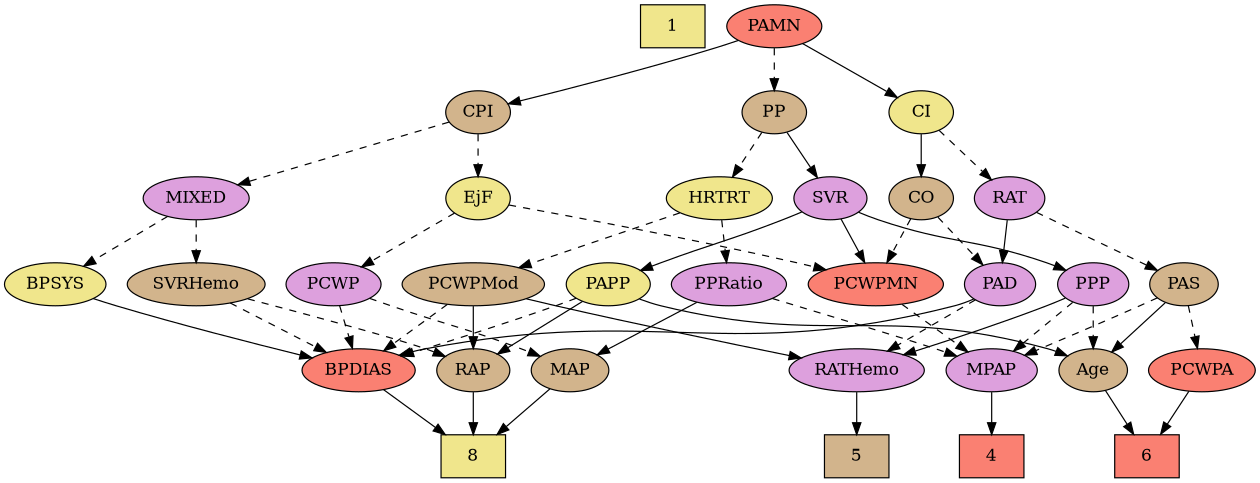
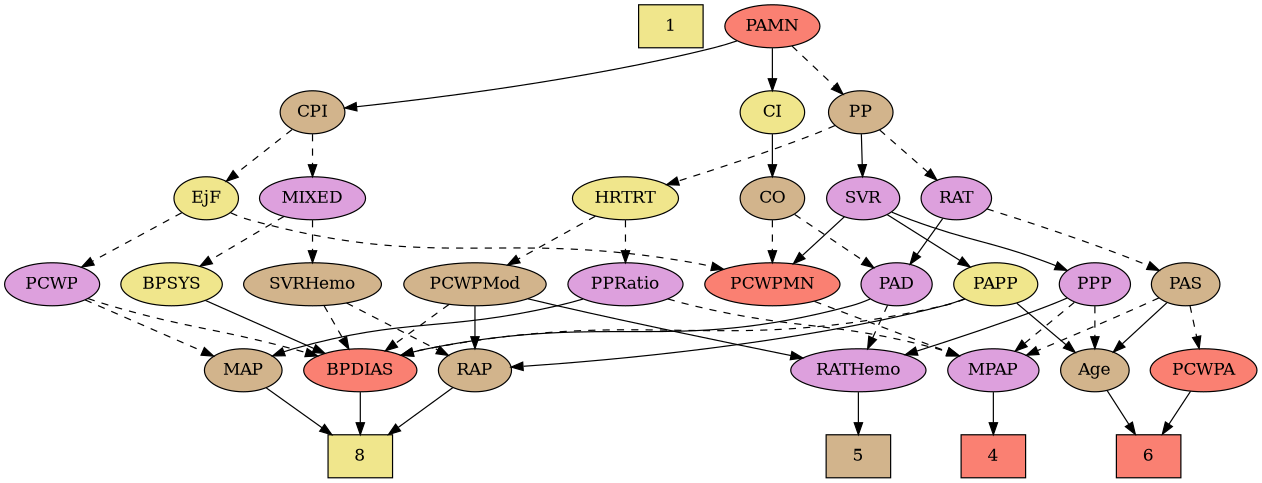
(961, 151) -> (904, 151)
